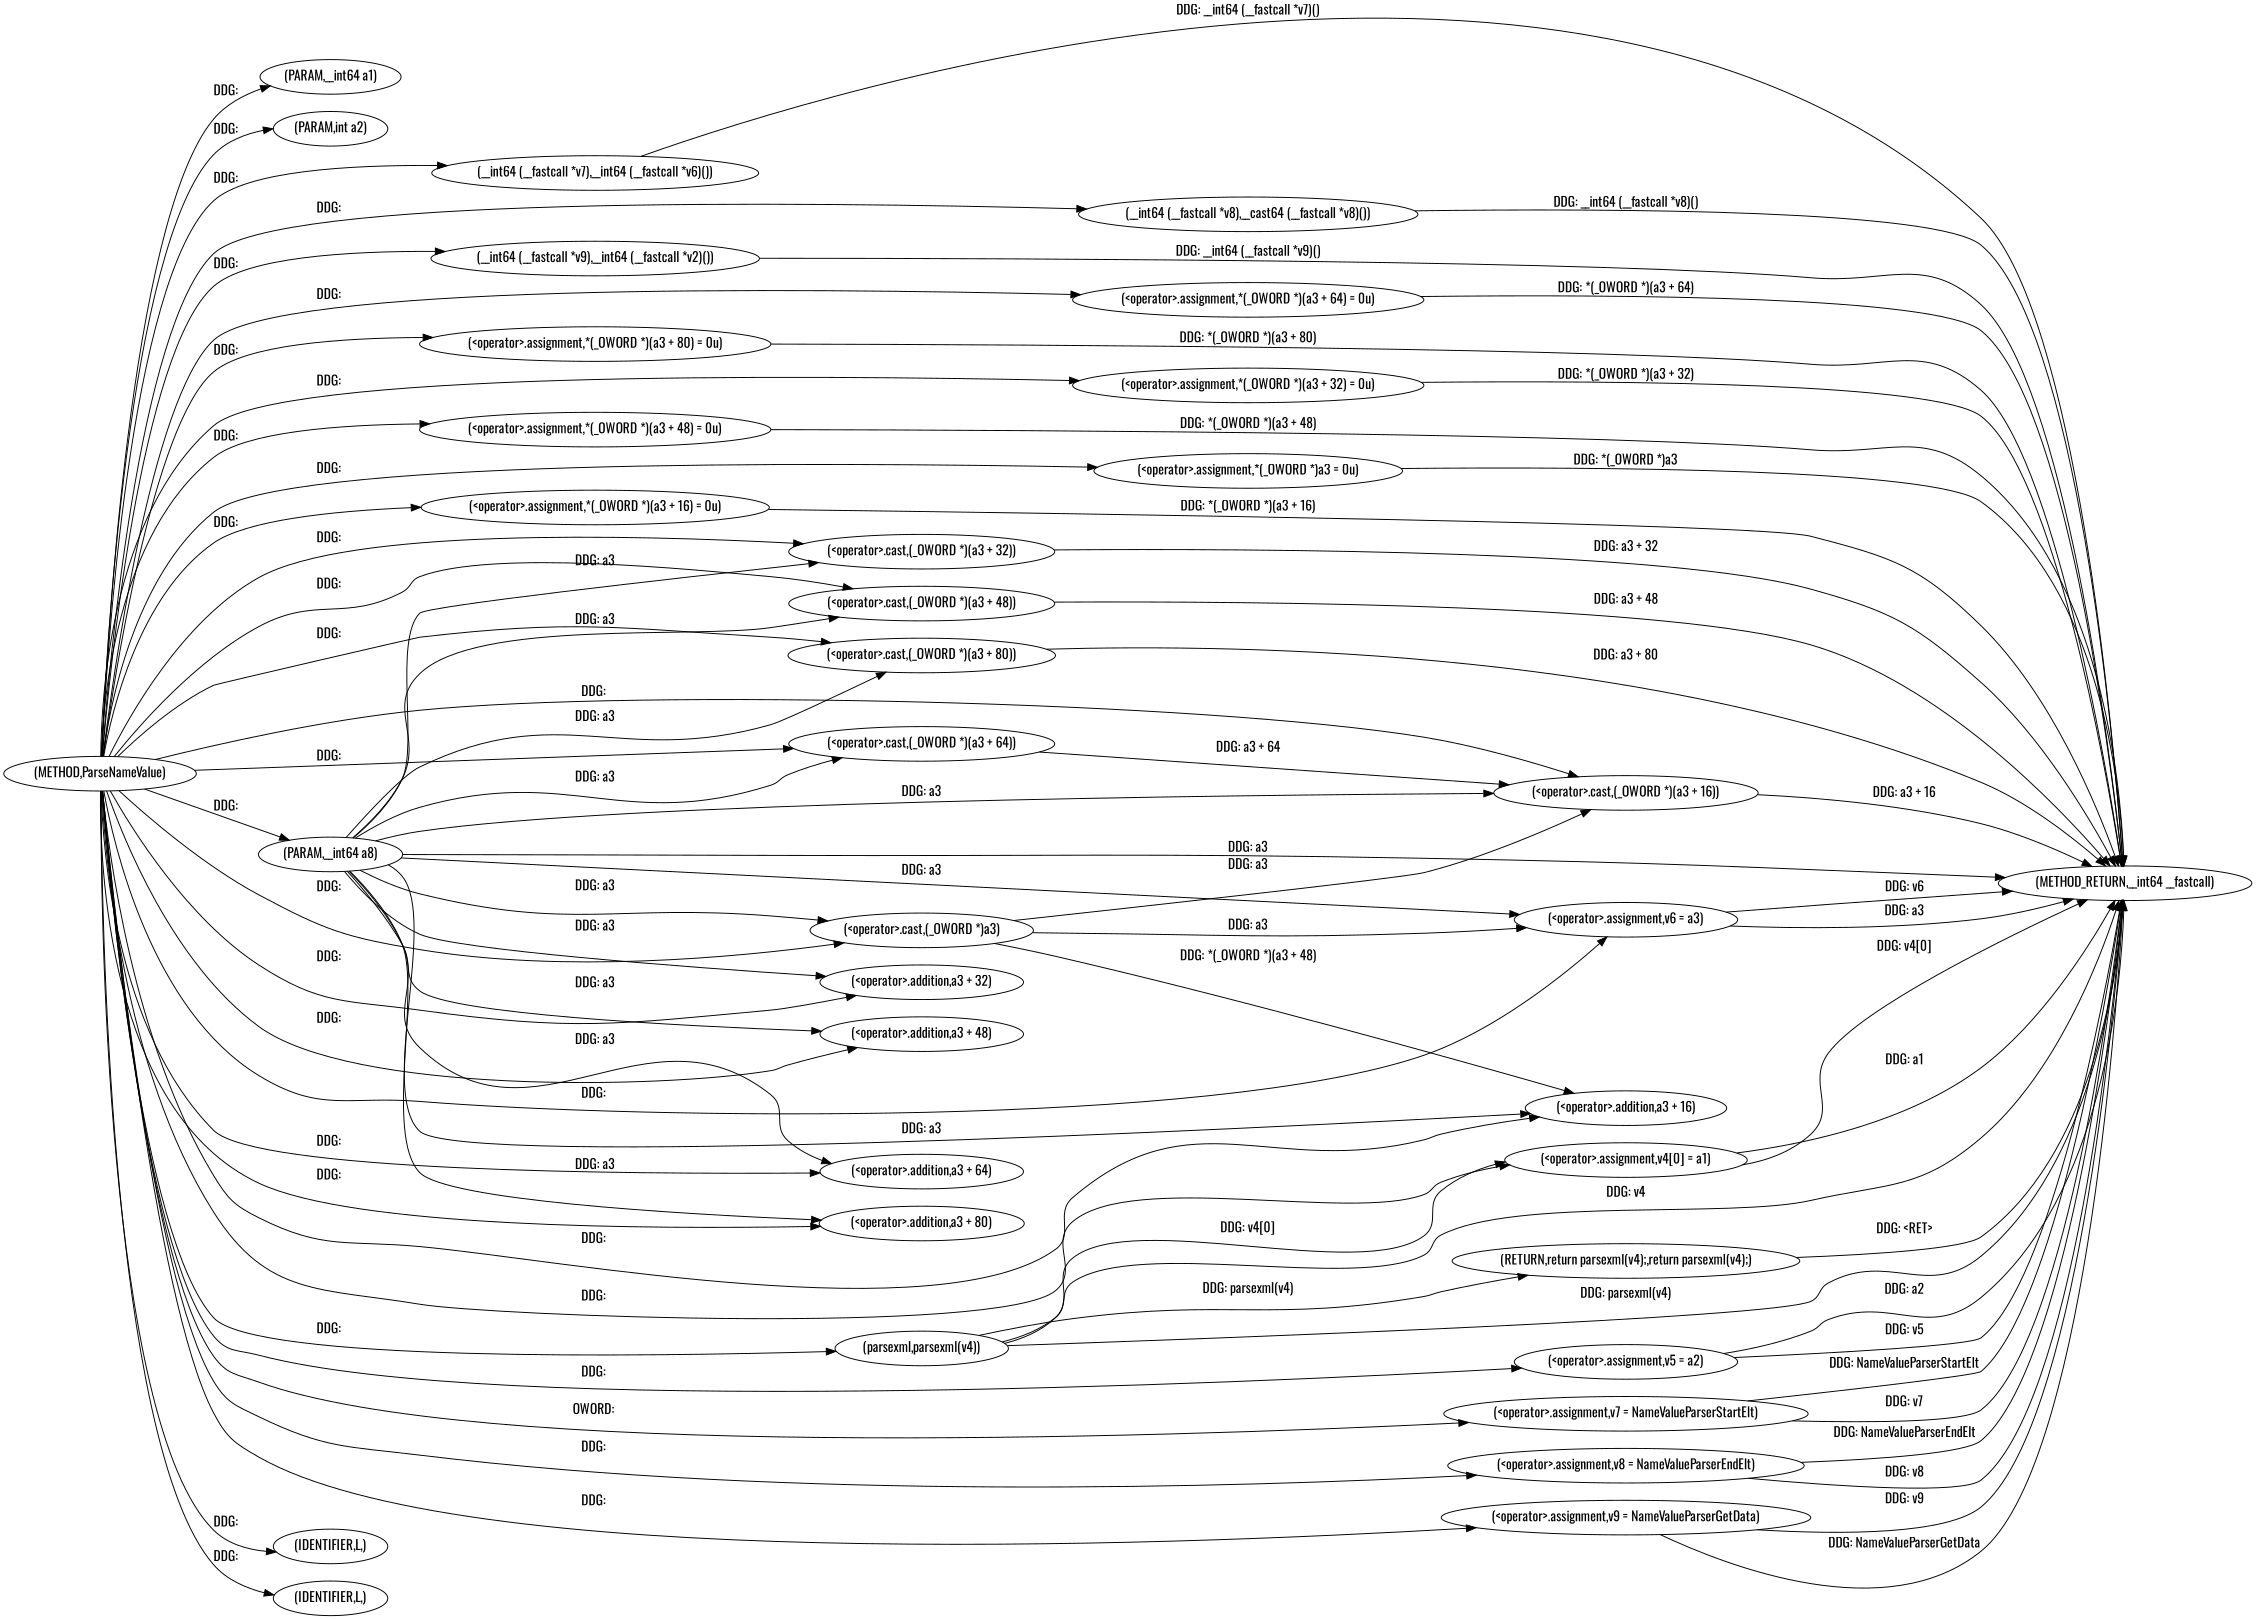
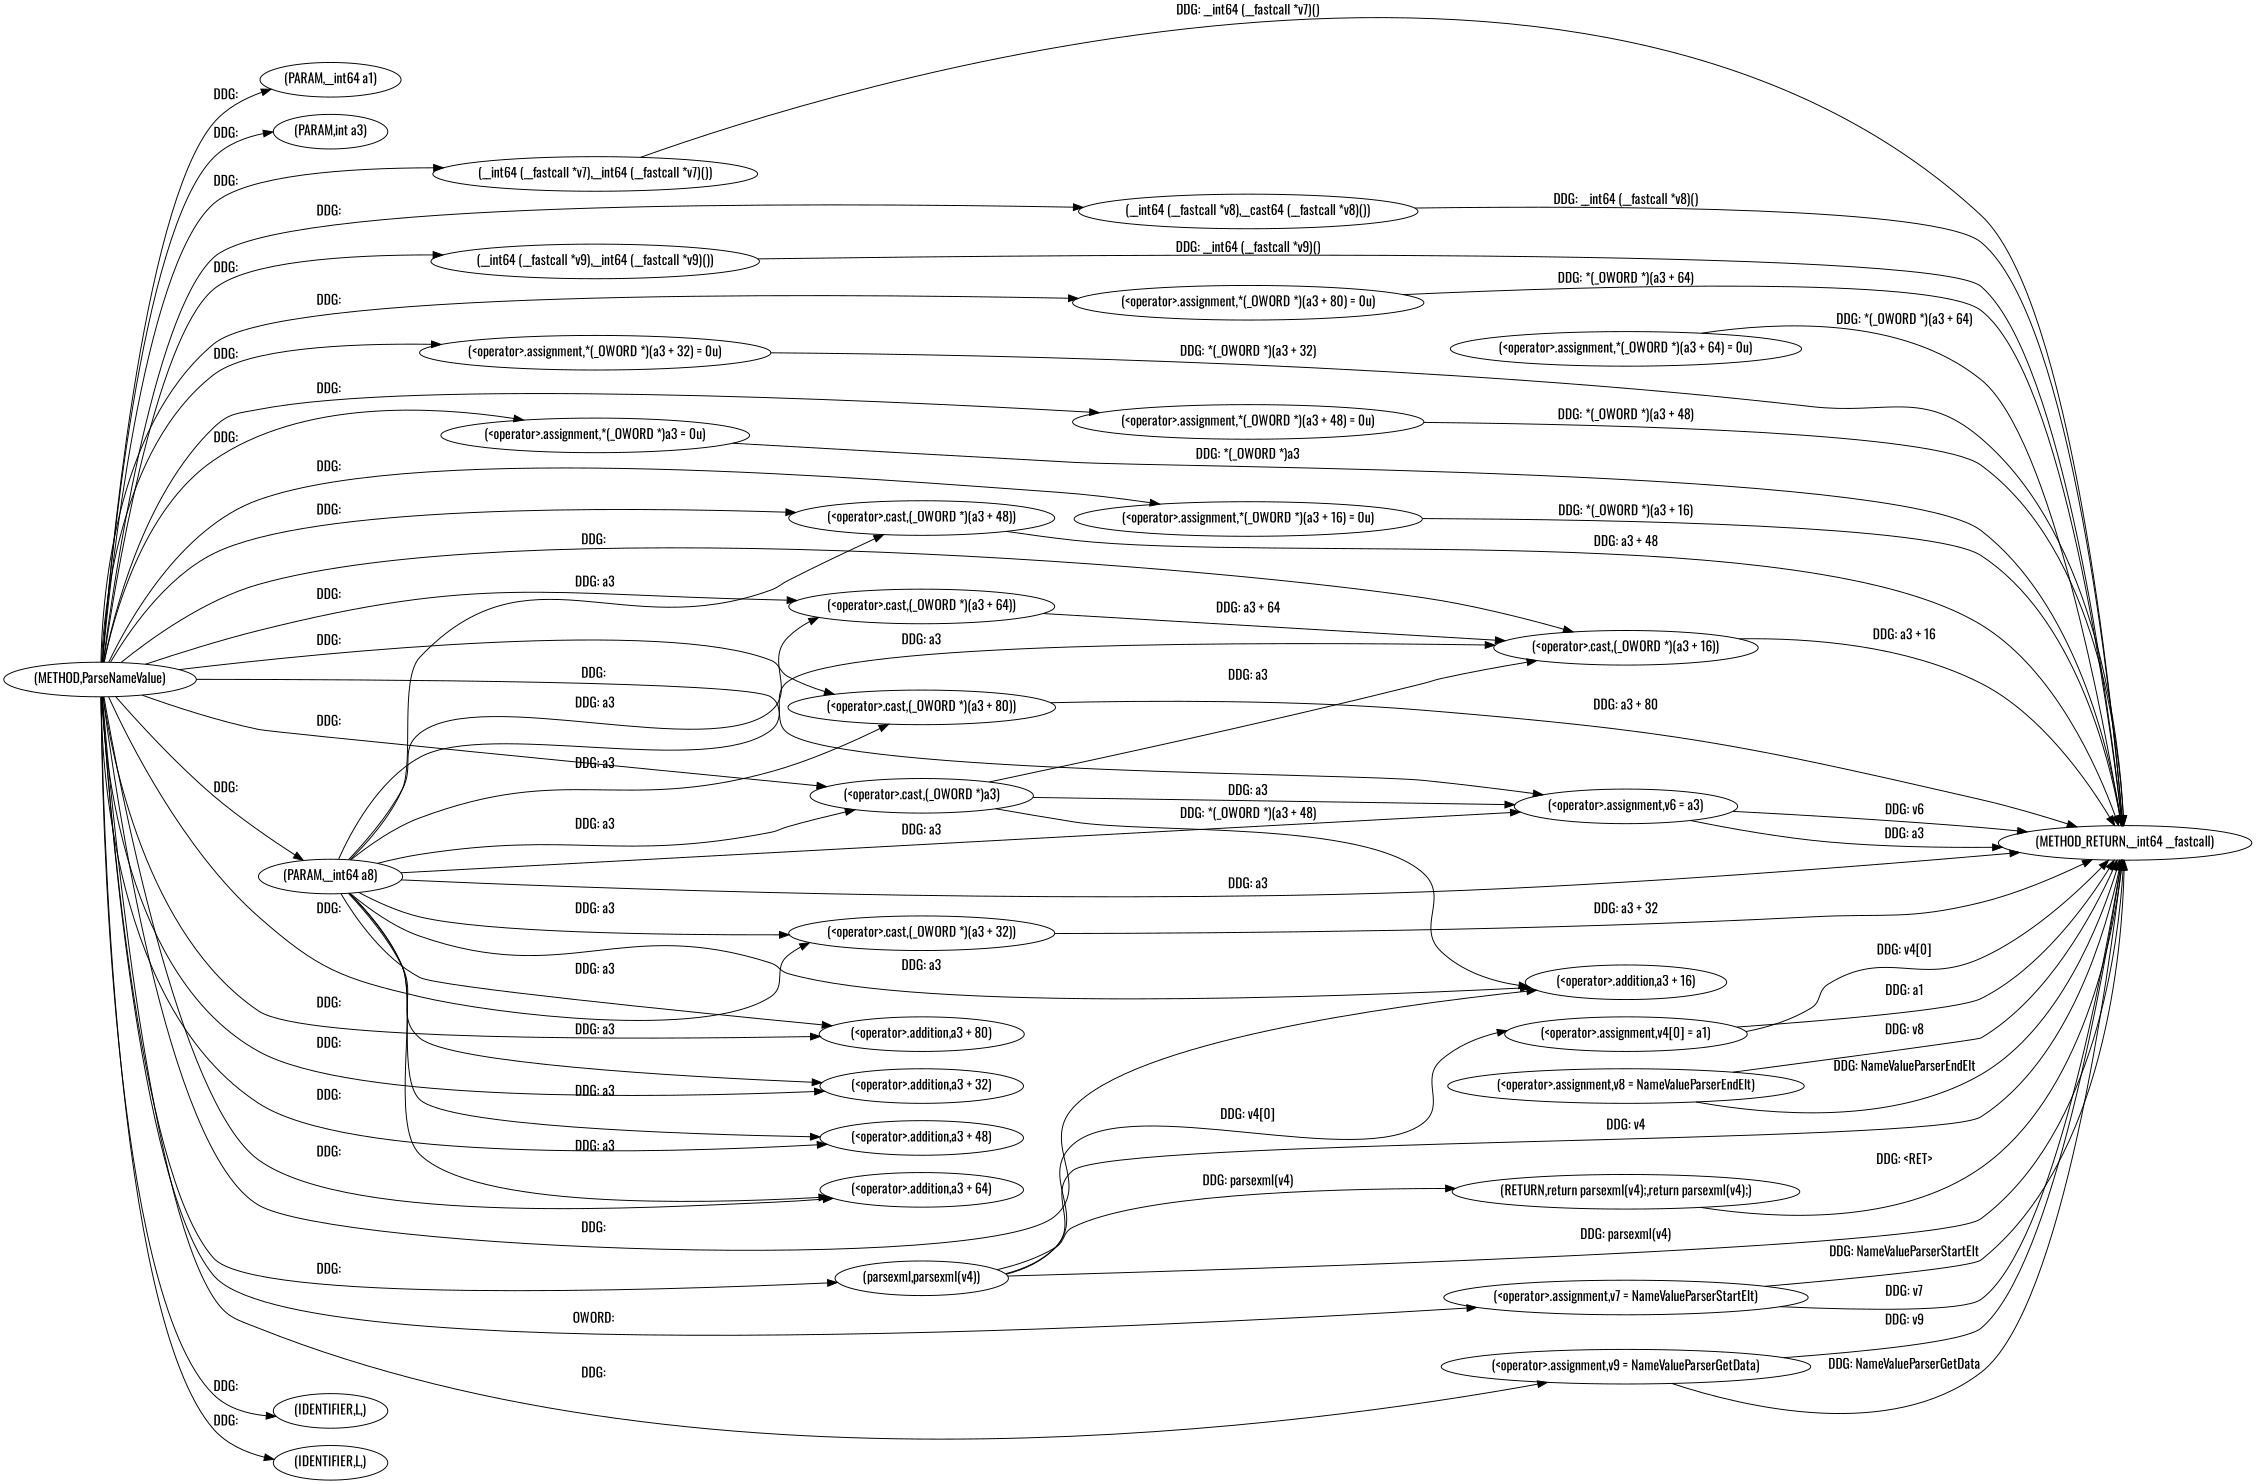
(331, 129) -> (331, 132)
(595, 173) -> (595, 174)
(595, 259) -> (595, 261)
(422, 300) -> none
(1248, 339) -> (1626, 279)
(658, 1317) -> none
(1626, 1362) -> none
(529, 1466) -> none
